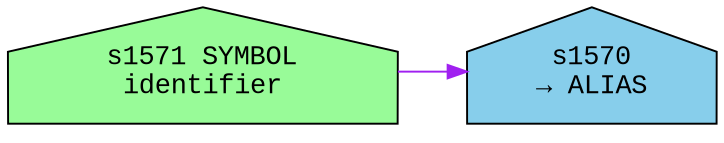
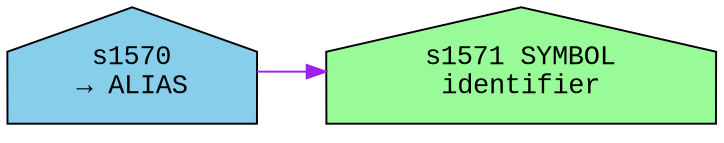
(423, 72) -> (282, 72)
